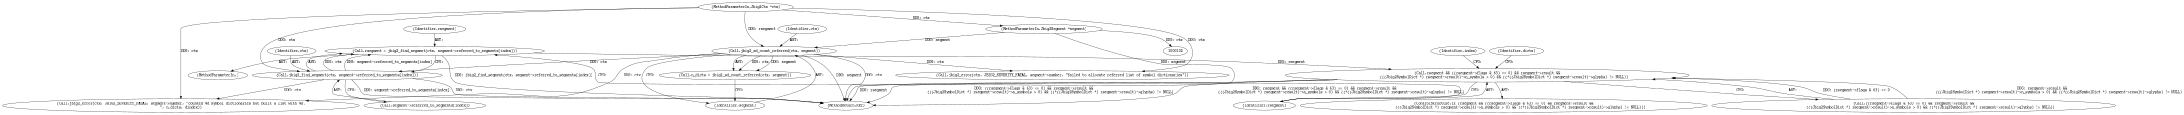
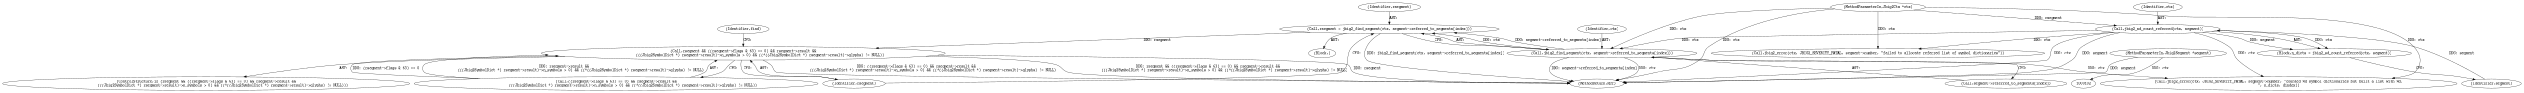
(891, 18) -> (1717, 41)
(911, 40) -> none
(1458, 51) -> (743, 29)
(1517, 51) -> none
(648, 68) -> none
(218, 75) -> (1322, 53)
(735, 75) -> (2334, 53)
(821, 75) -> (2462, 53)
